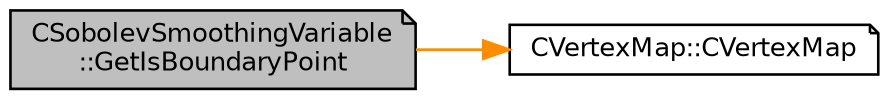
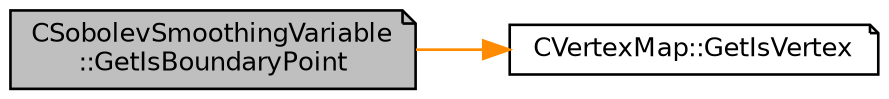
(694, 50) -> (694, 50)
